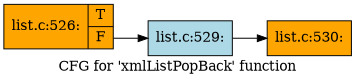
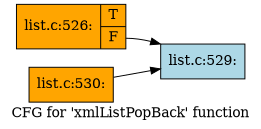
(245, 38) -> (132, 74)
